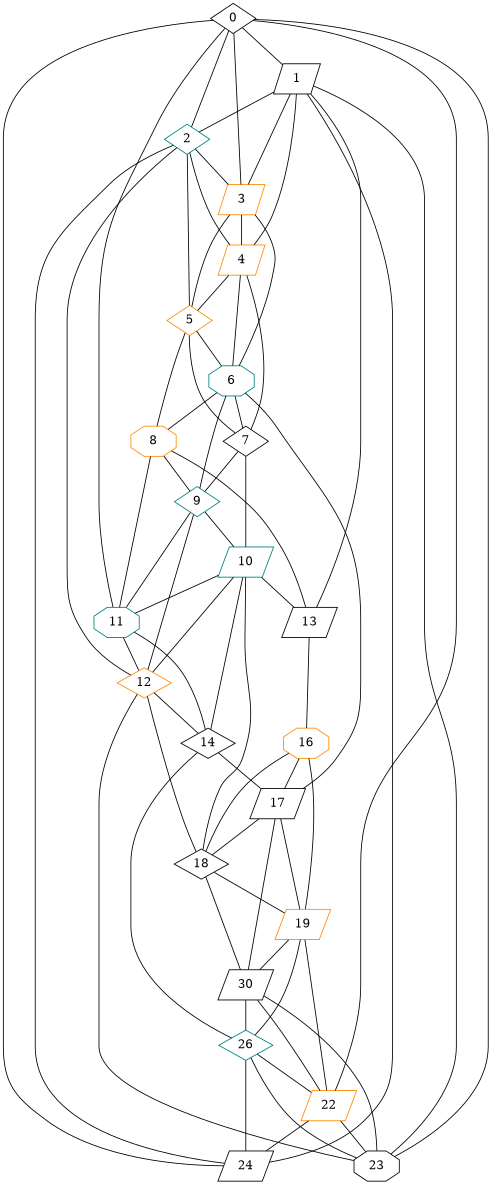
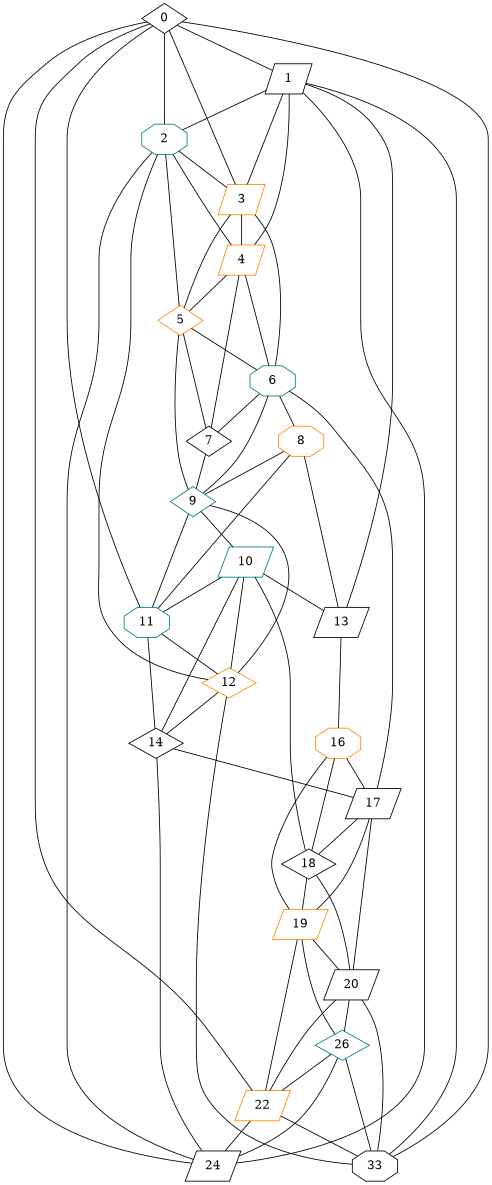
(187, 139) -> (164, 139)
(170, 379) -> (175, 413)
(246, 495) -> none
(168, 771) -> none
(131, 907) -> (160, 959)
(246, 985) -> (351, 985)
(377, 1166) -> (375, 1166)
